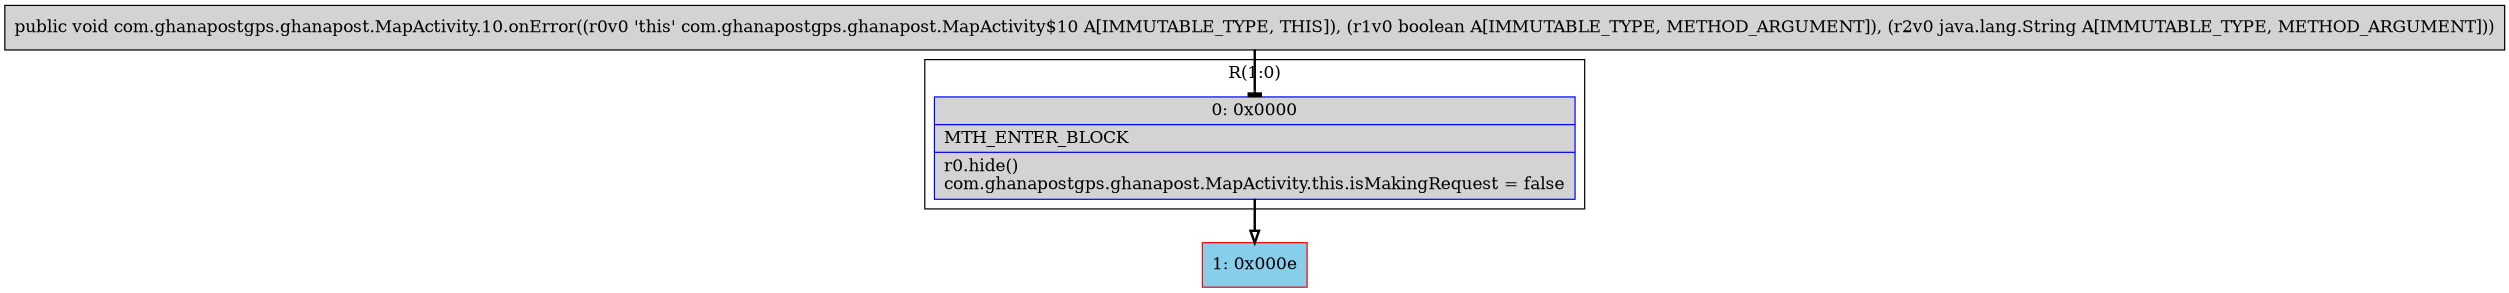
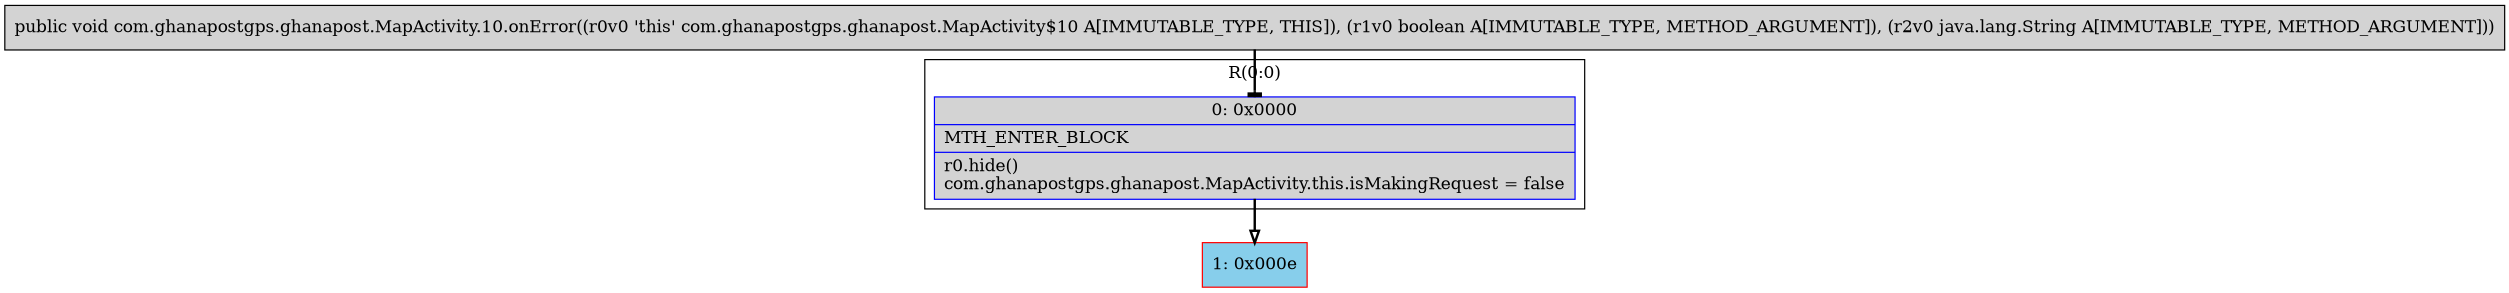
(1255, 73) -> (1255, 73)
